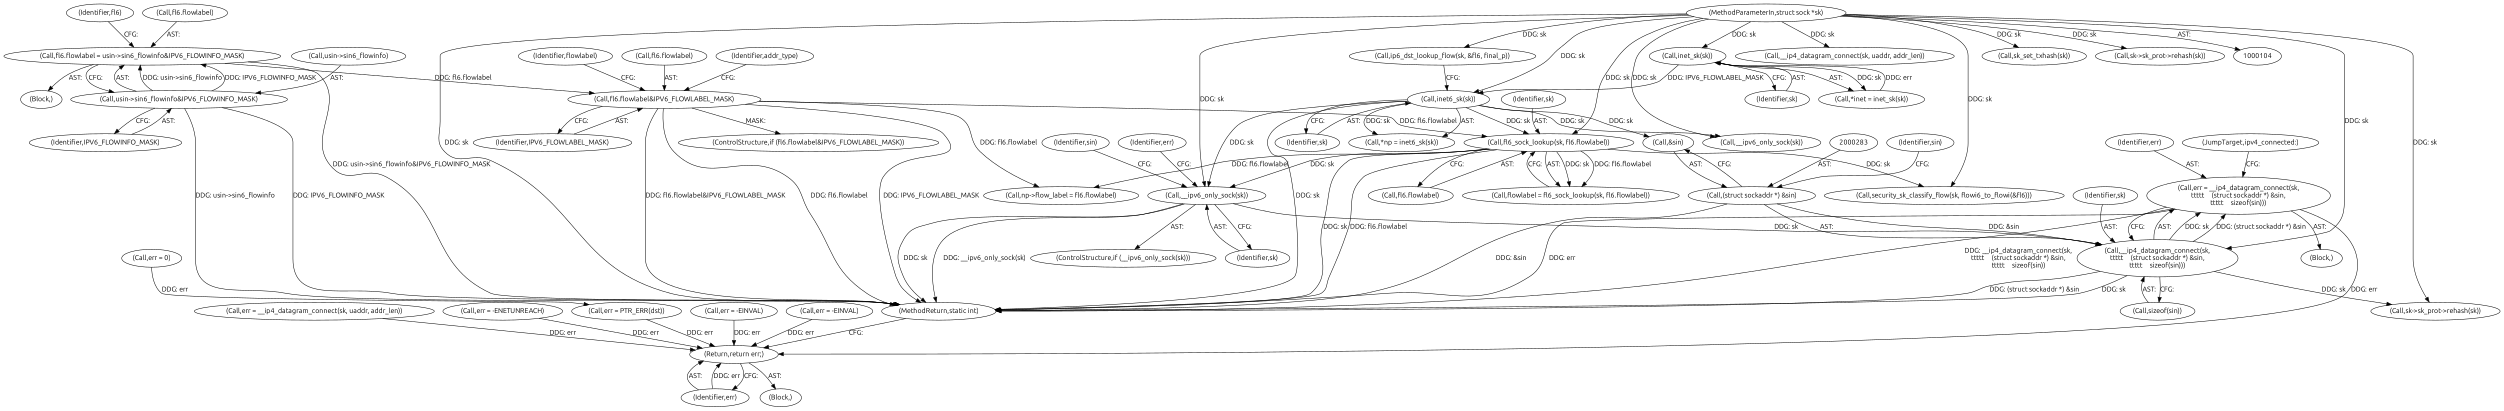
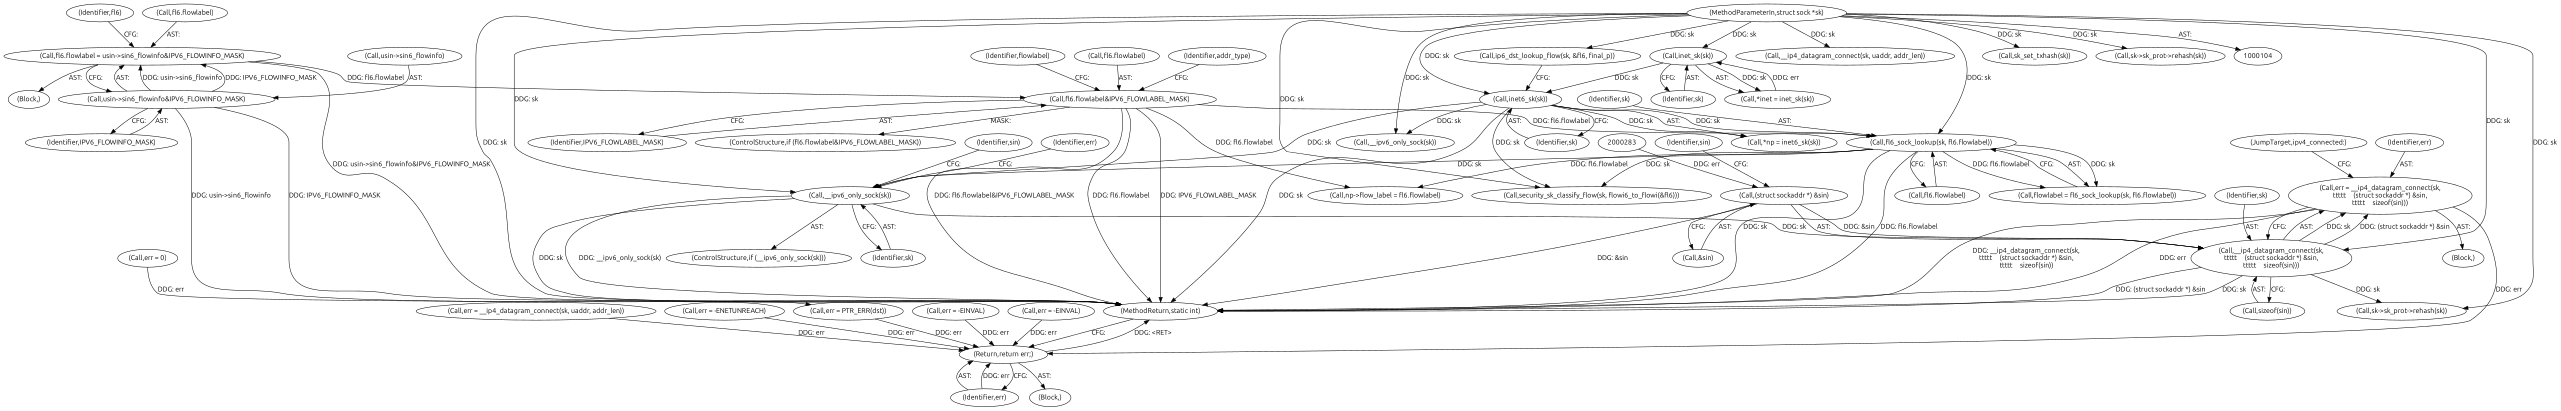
(1716, 78) -> (1627, 78)
(1563, 113) -> (1499, 156)
(1826, 164) -> (1707, 164)
none -> (1097, 343)
